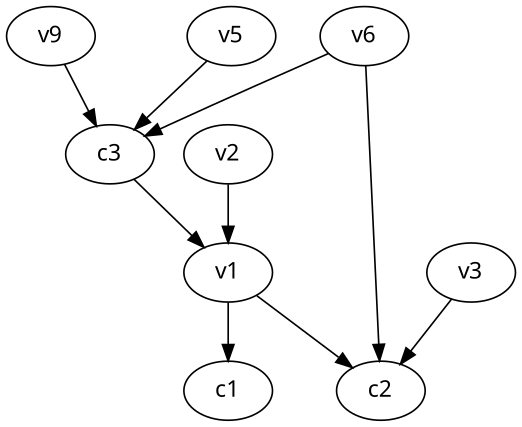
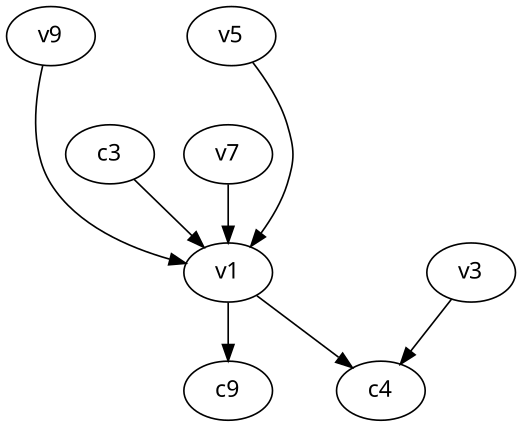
(364, 36) -> none
(77, 88) -> (57, 193)
(177, 89) -> (292, 147)
(228, 154) -> (228, 154)
(228, 391) -> (228, 391)
(381, 391) -> (381, 391)
